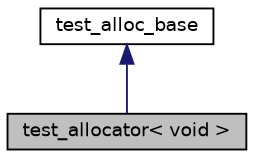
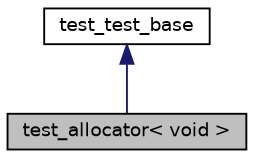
(127, 26) -> (127, 26)
